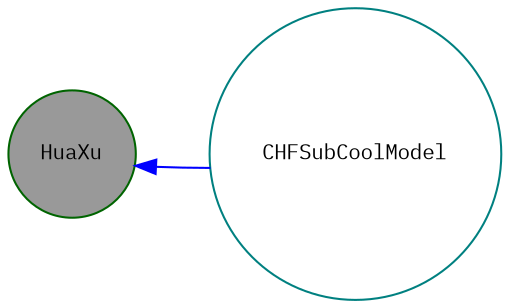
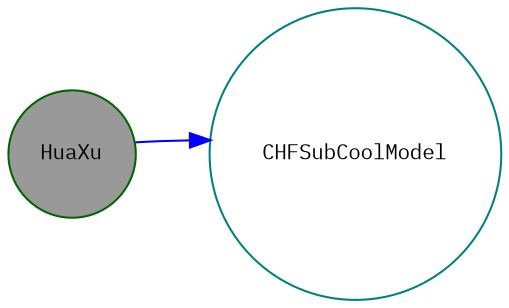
(183, 168) -> (162, 141)
